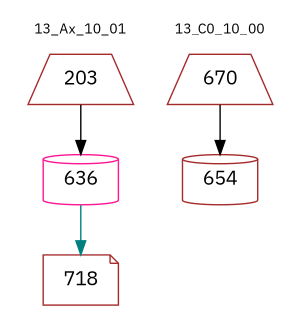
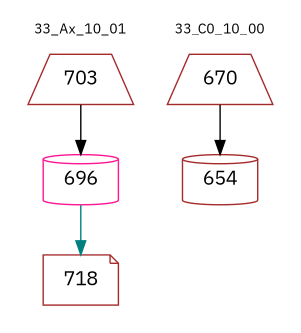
(81, 30) -> (81, 30)
(220, 30) -> (220, 30)
(81, 79) -> (81, 79)
(81, 180) -> (81, 180)
